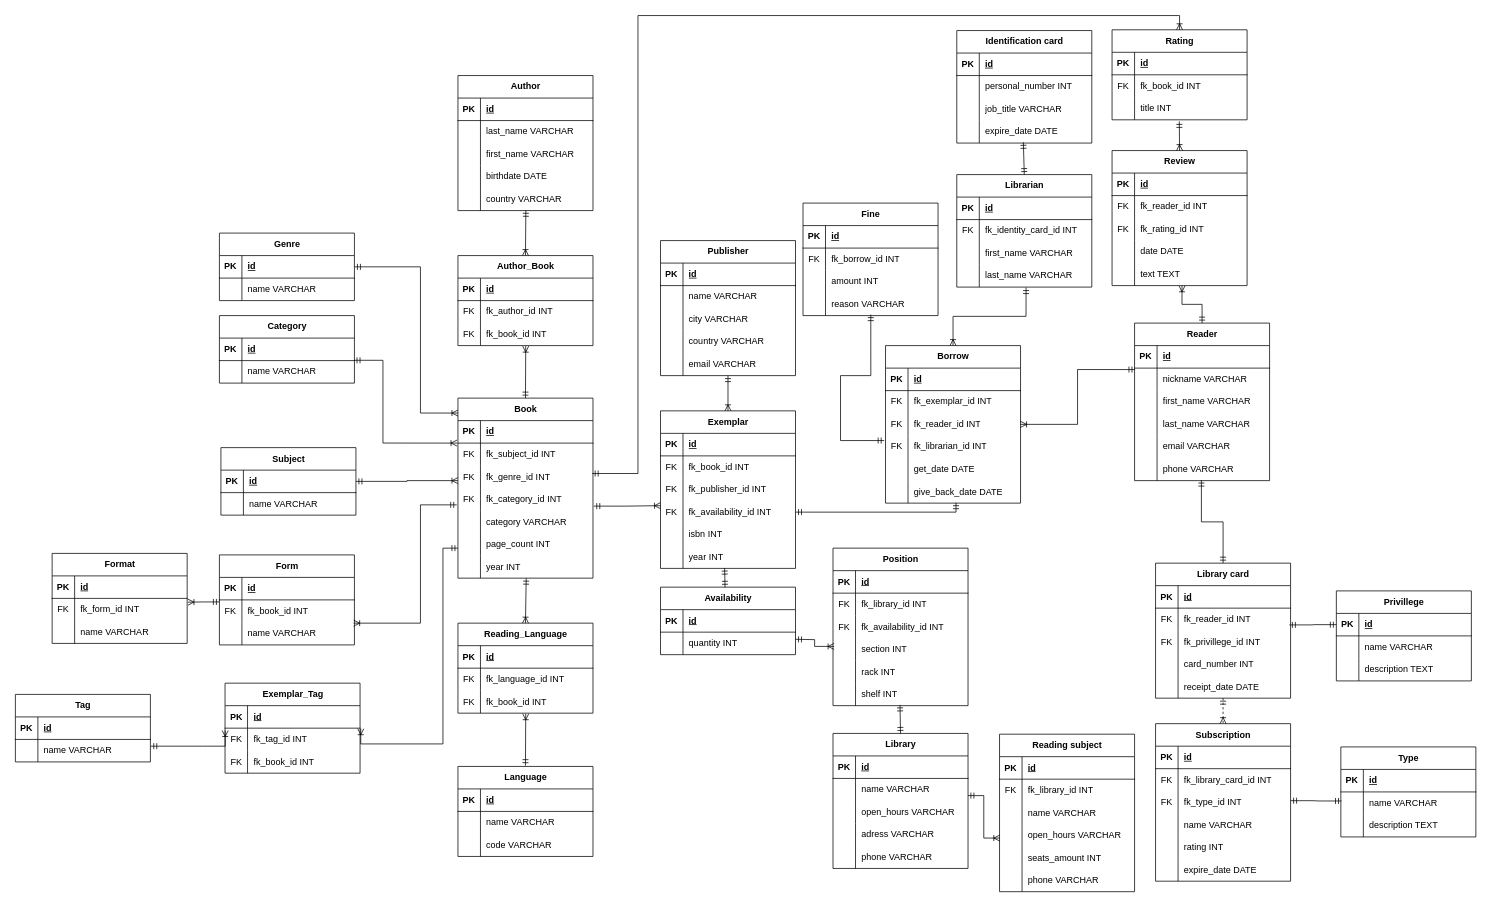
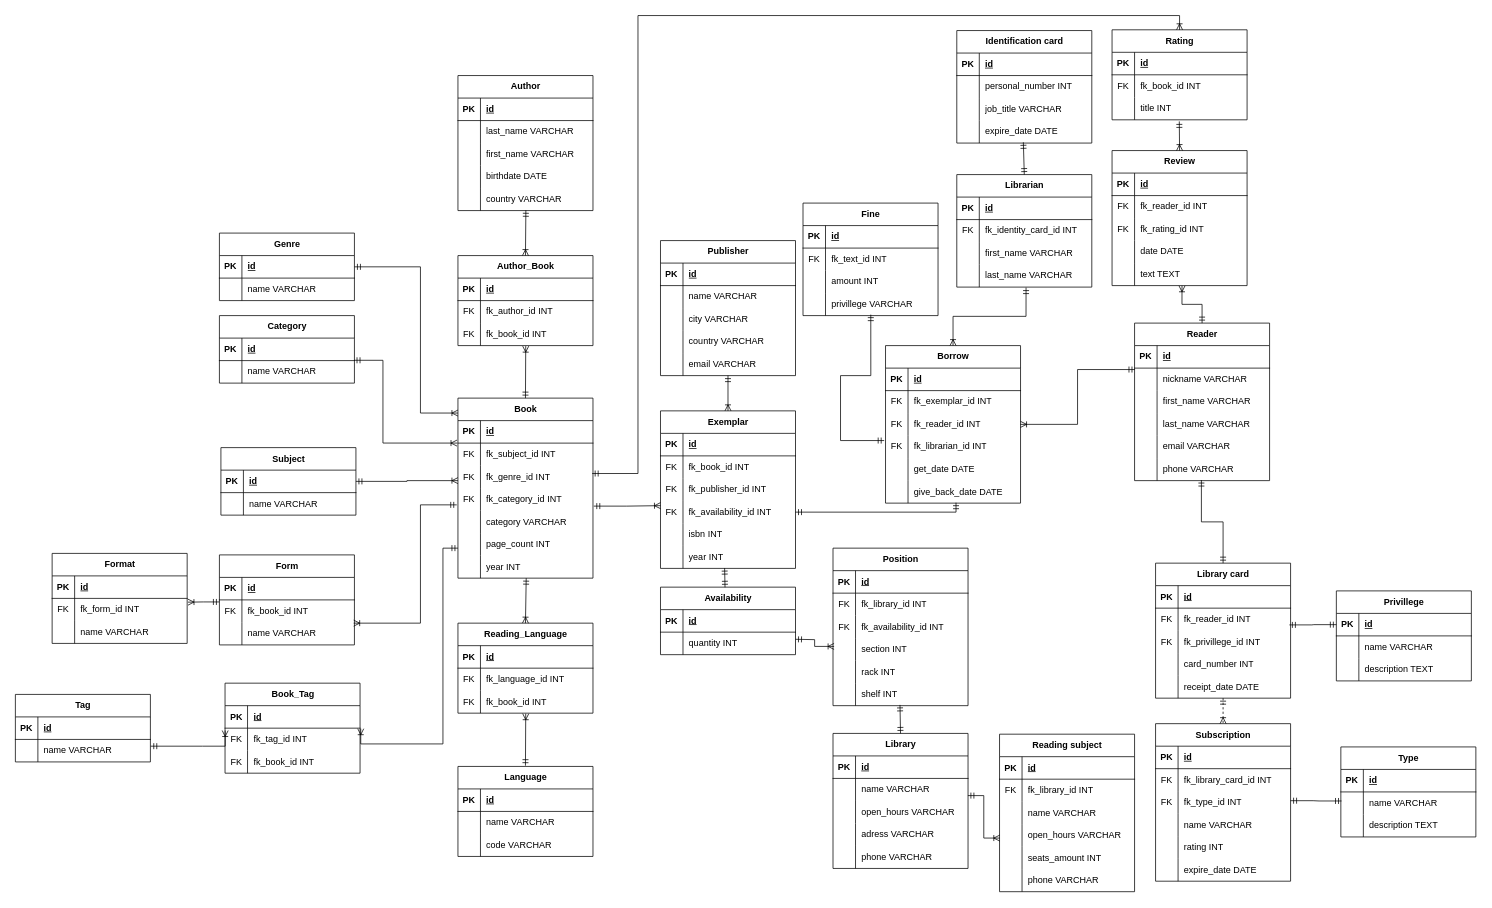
(869, 259) -> (864, 259)
(865, 304) -> (871, 304)
(293, 694) -> (293, 694)
